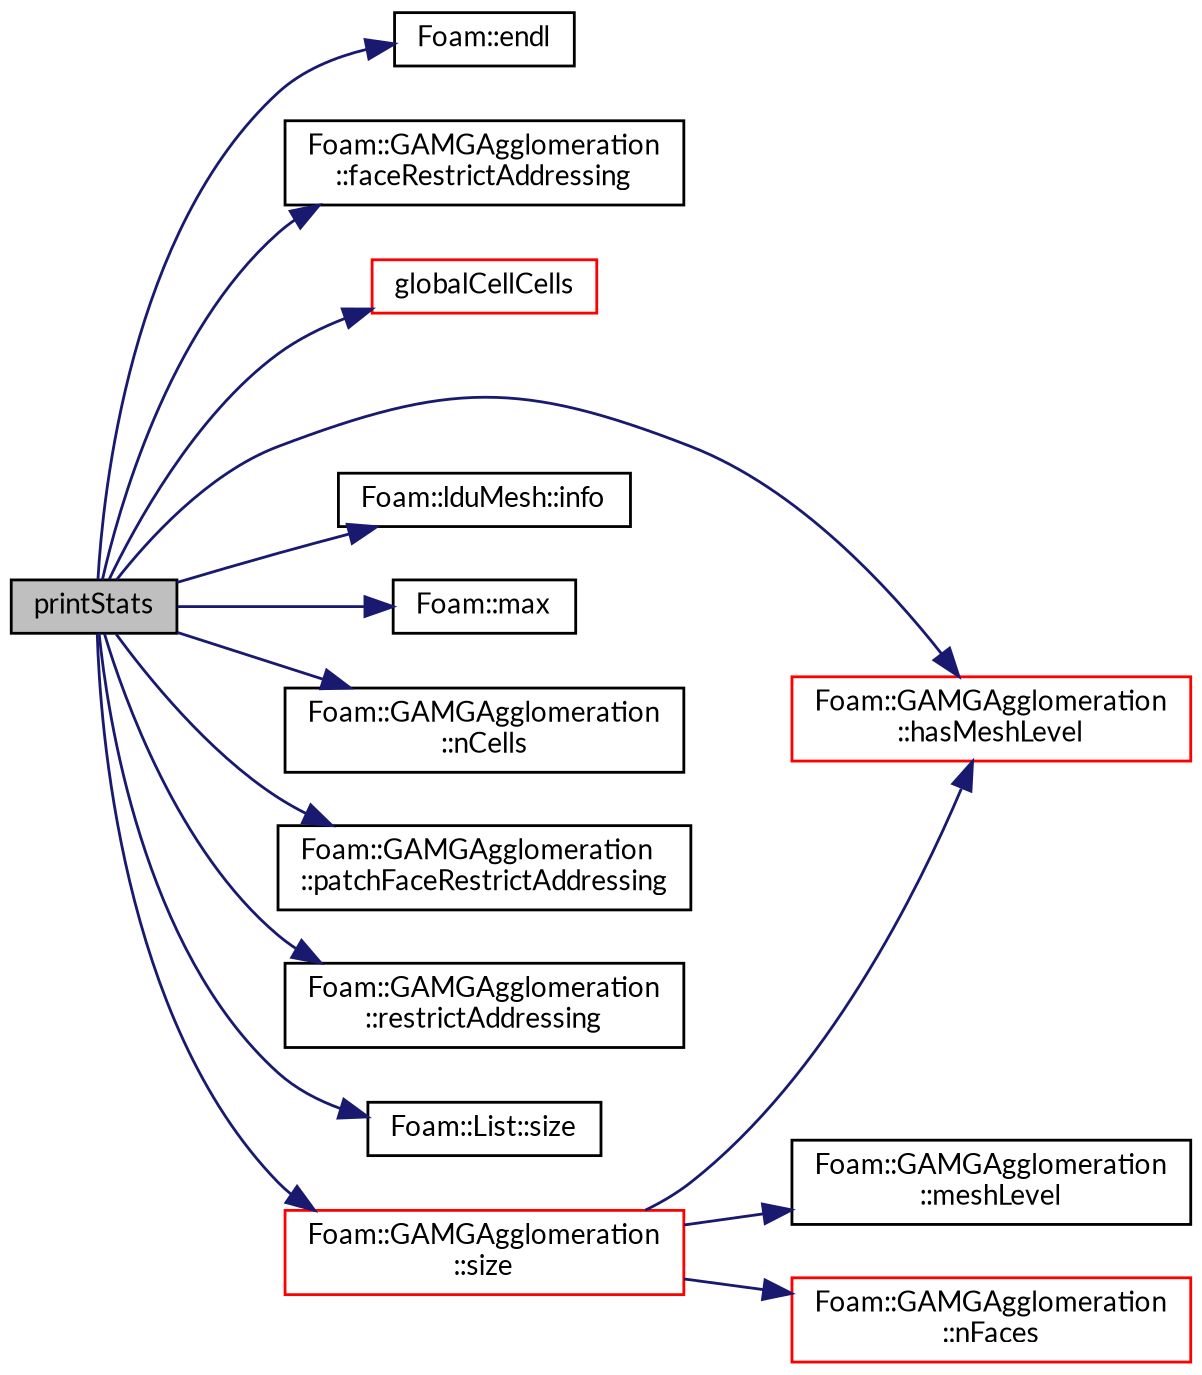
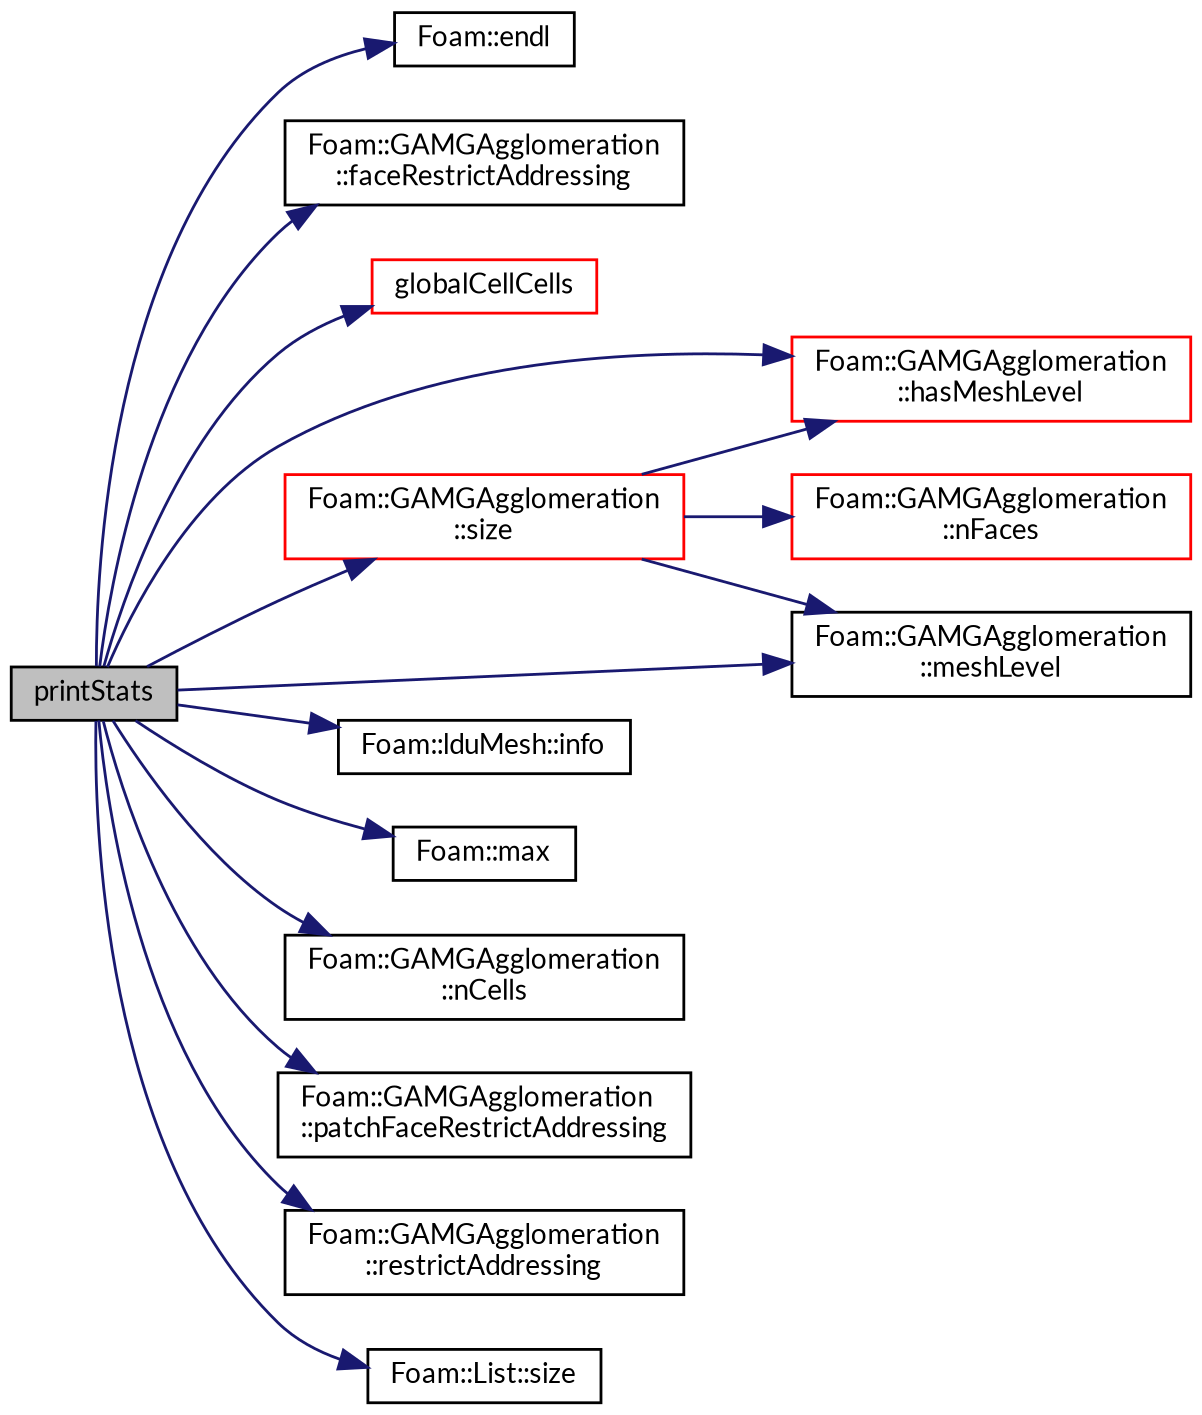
none -> (470, 677)
